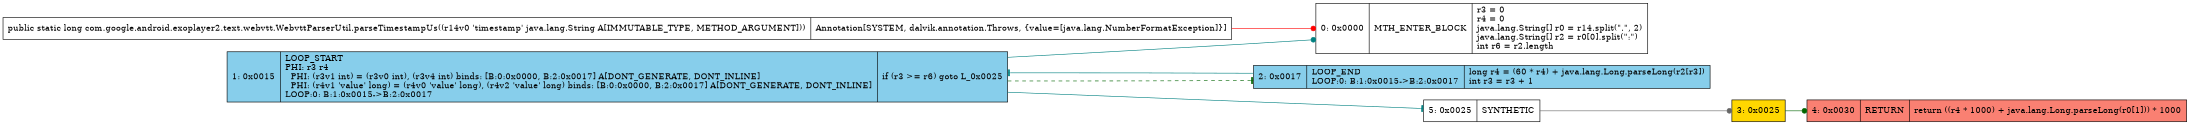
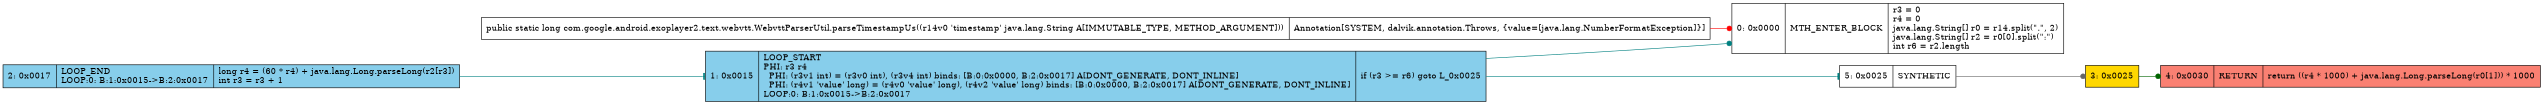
(1129, 81) -> none
